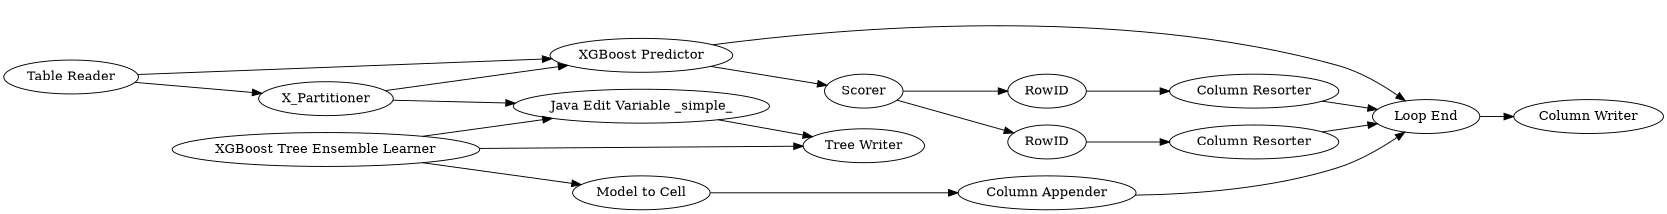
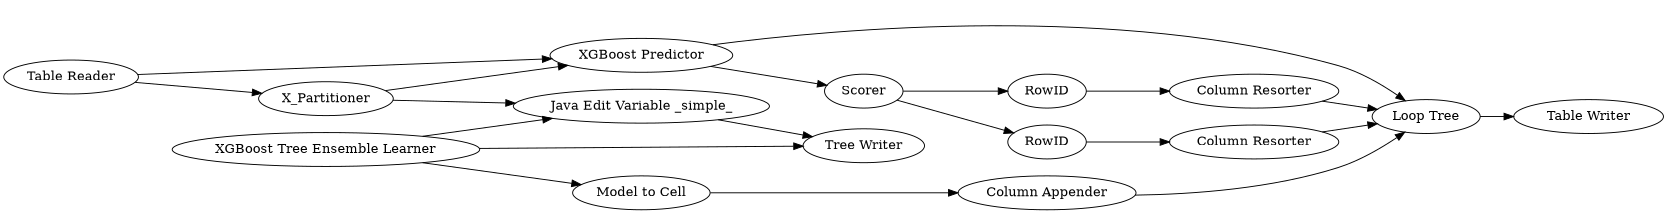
(1426, 117) -> (1426, 117)
(1589, 117) -> (1589, 117)
